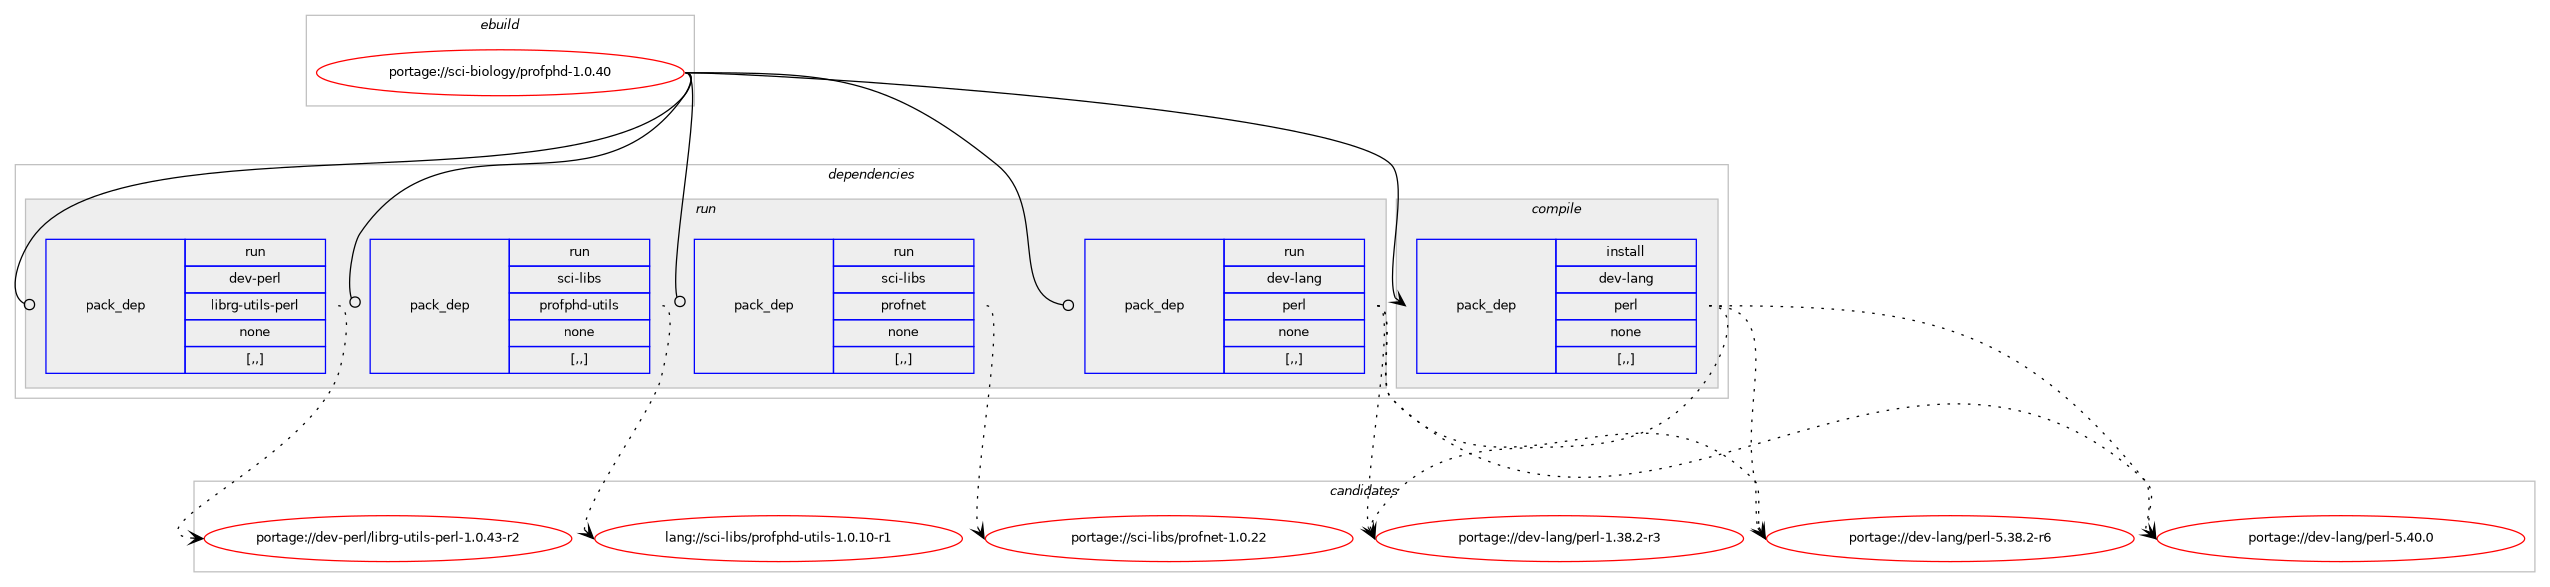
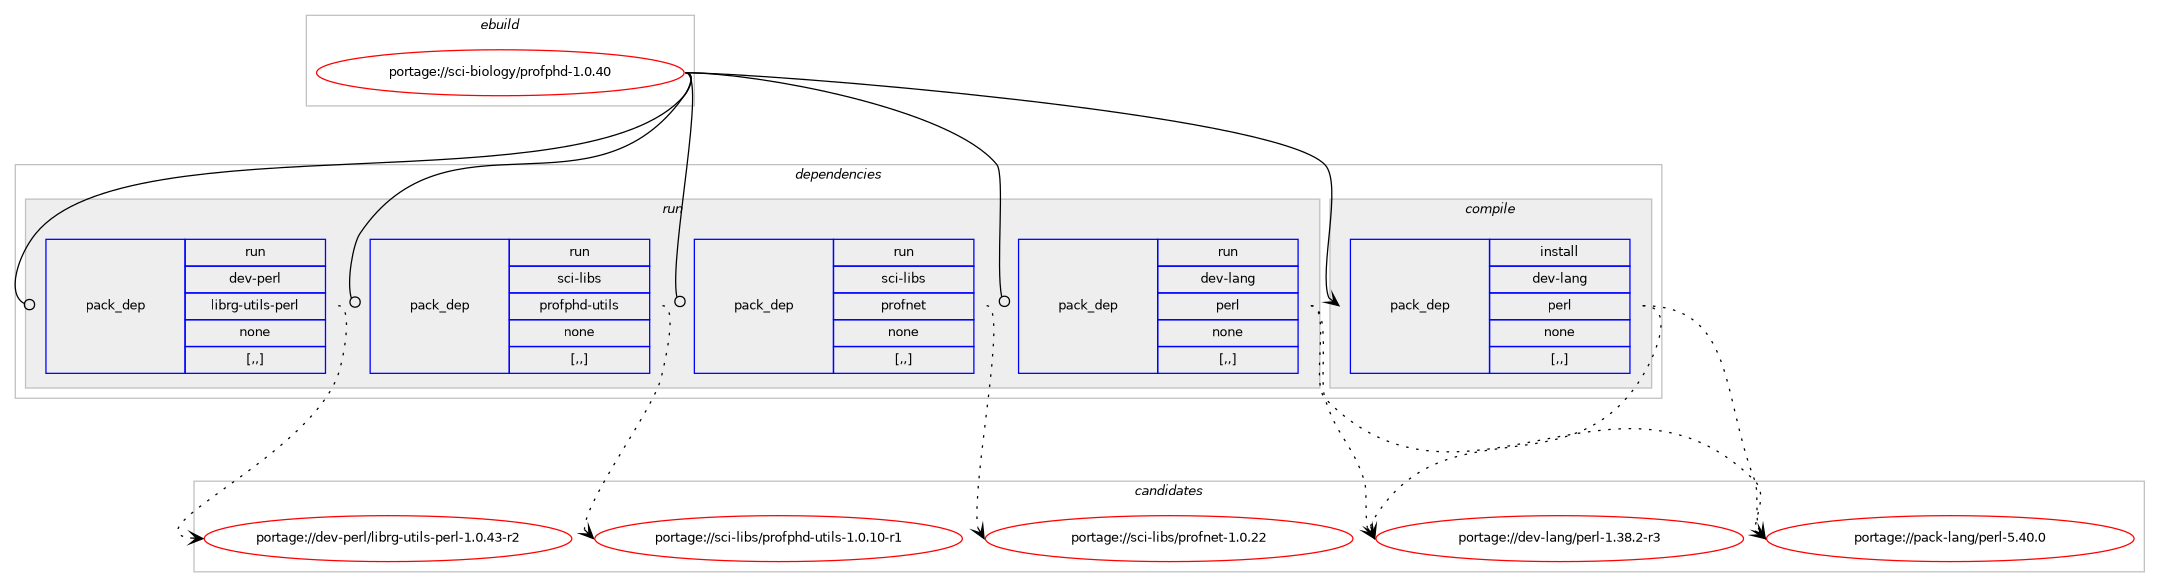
(779, 539) -> (779, 539)
(1950, 539) -> none
(2341, 539) -> (1950, 539)
